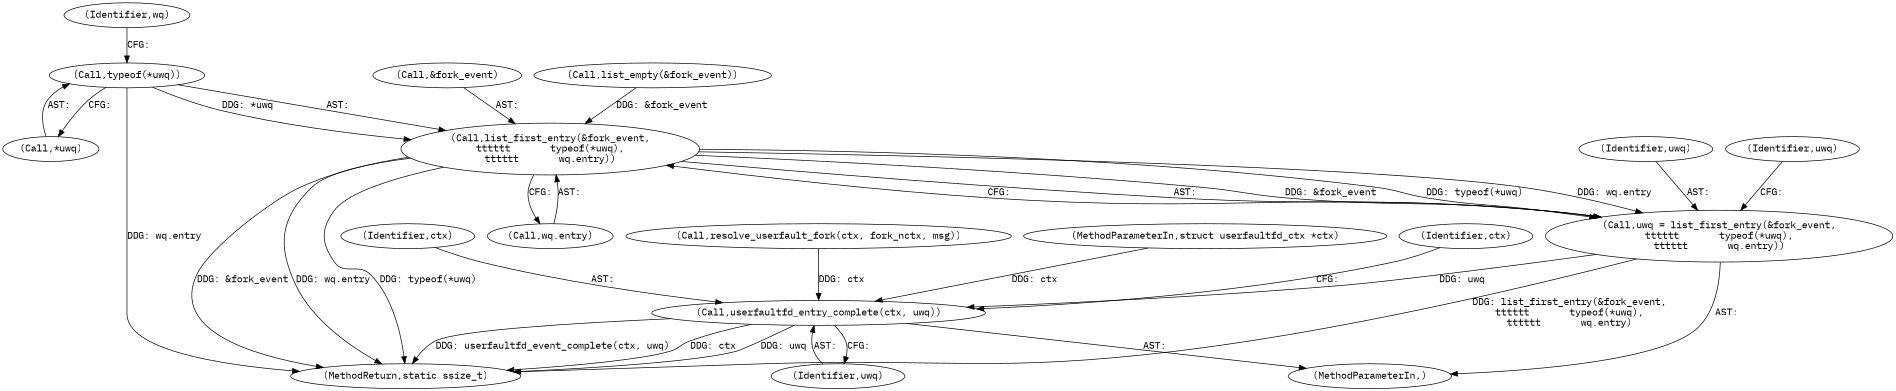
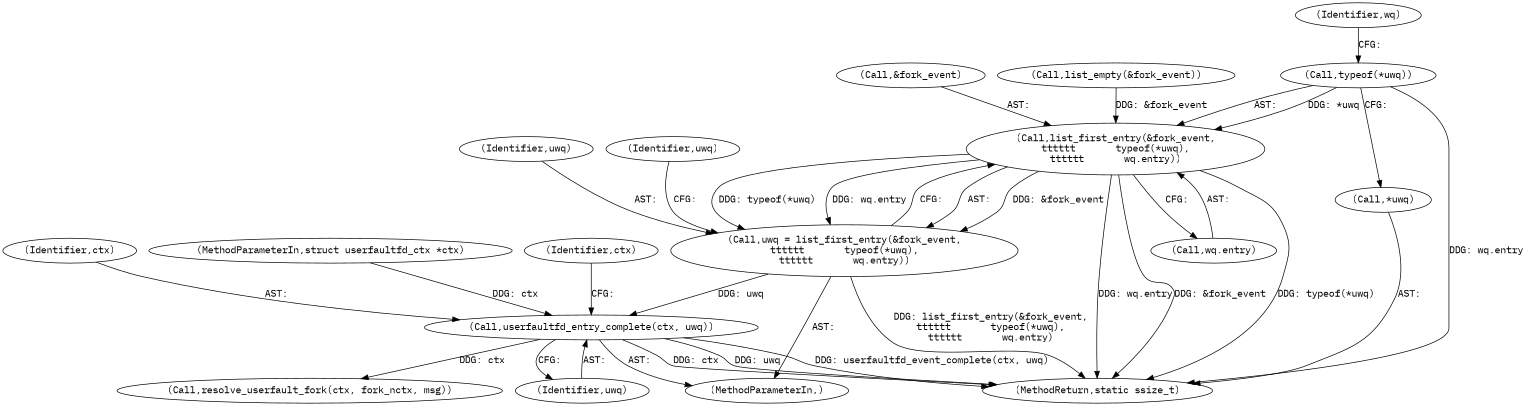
(44, 108) -> (1350, 347)
(819, 271) -> (454, 358)
